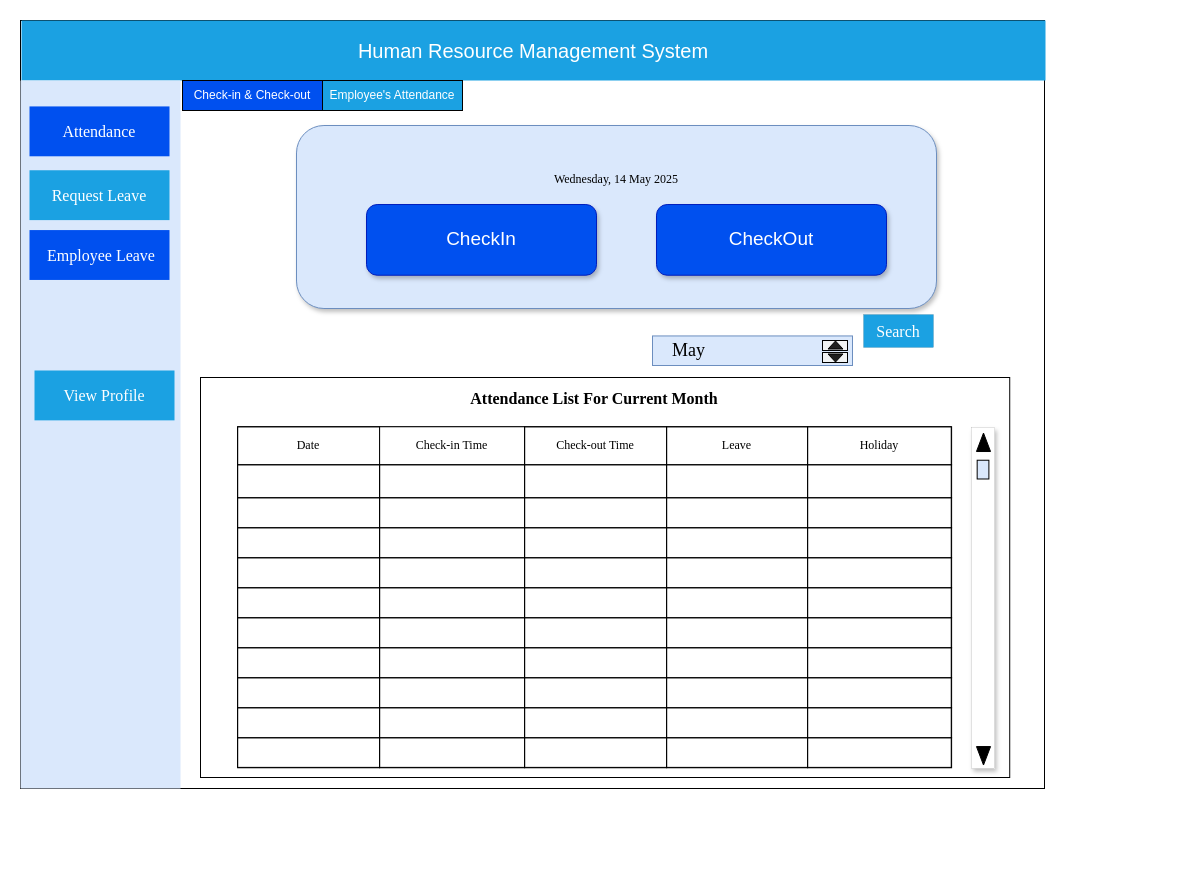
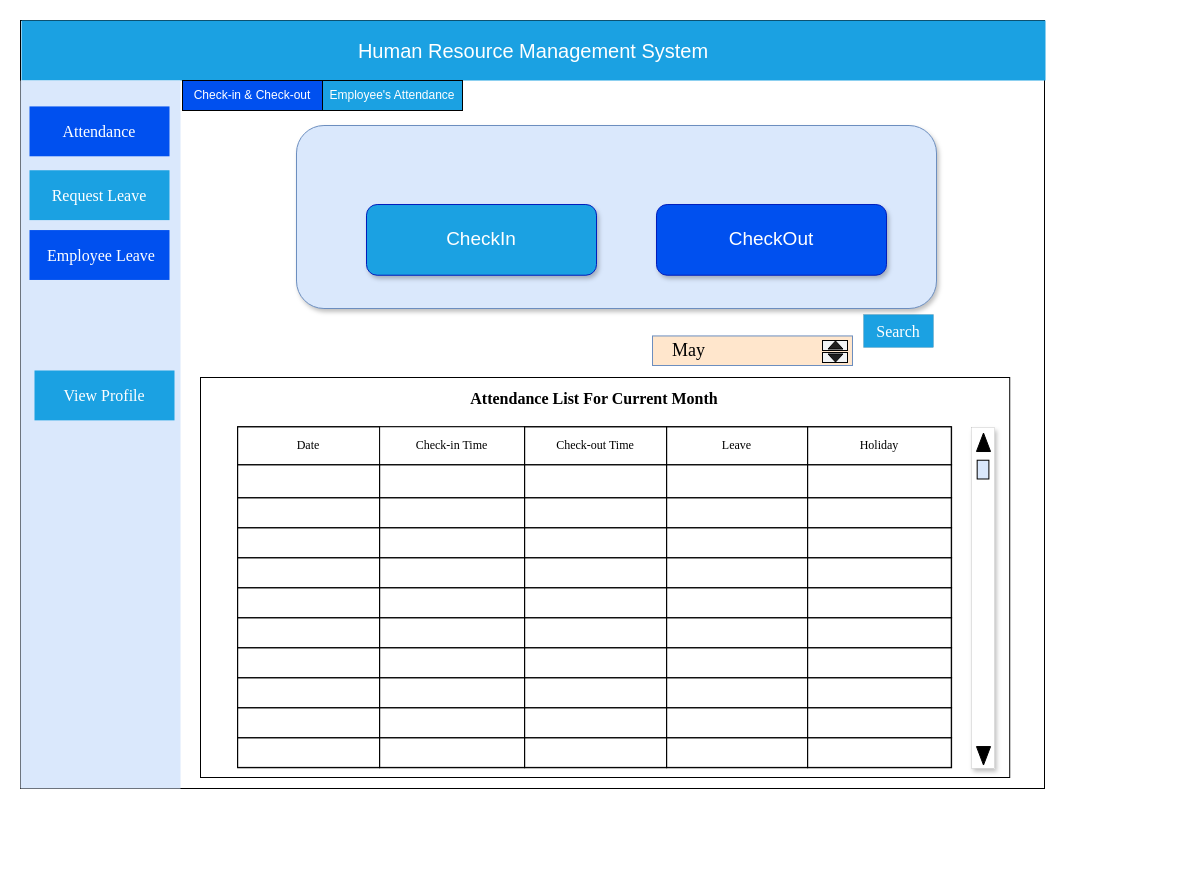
(617, 180) -> none
(482, 240) -> (482, 240)
(753, 351) -> (753, 351)
